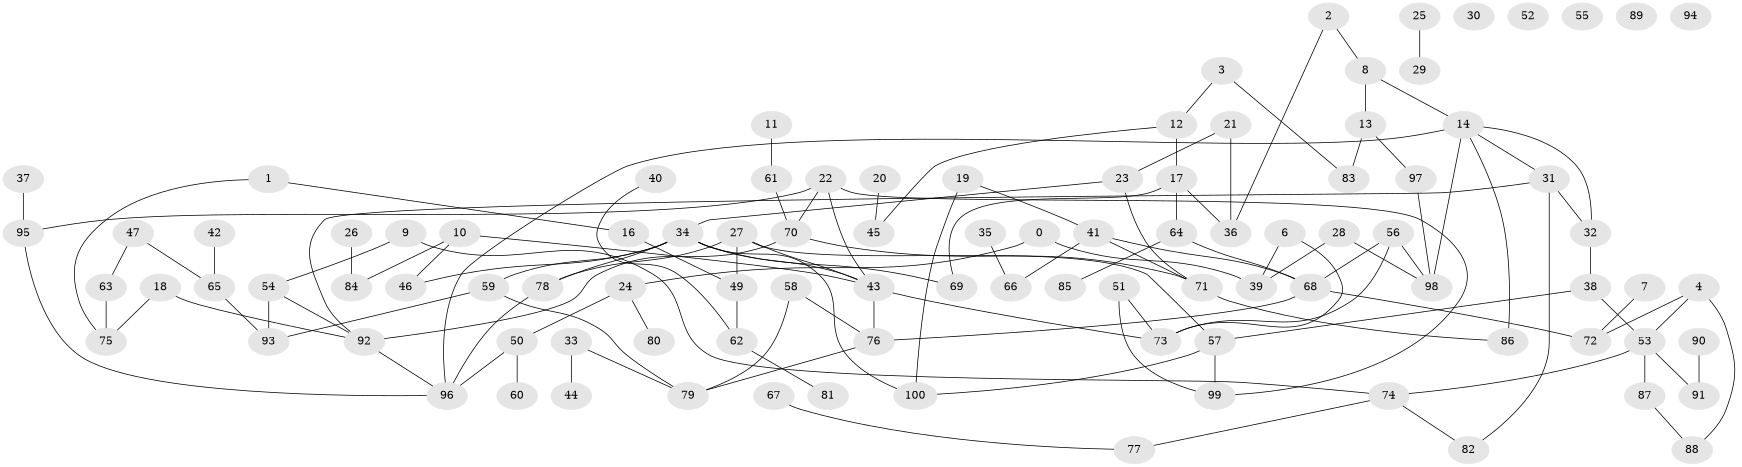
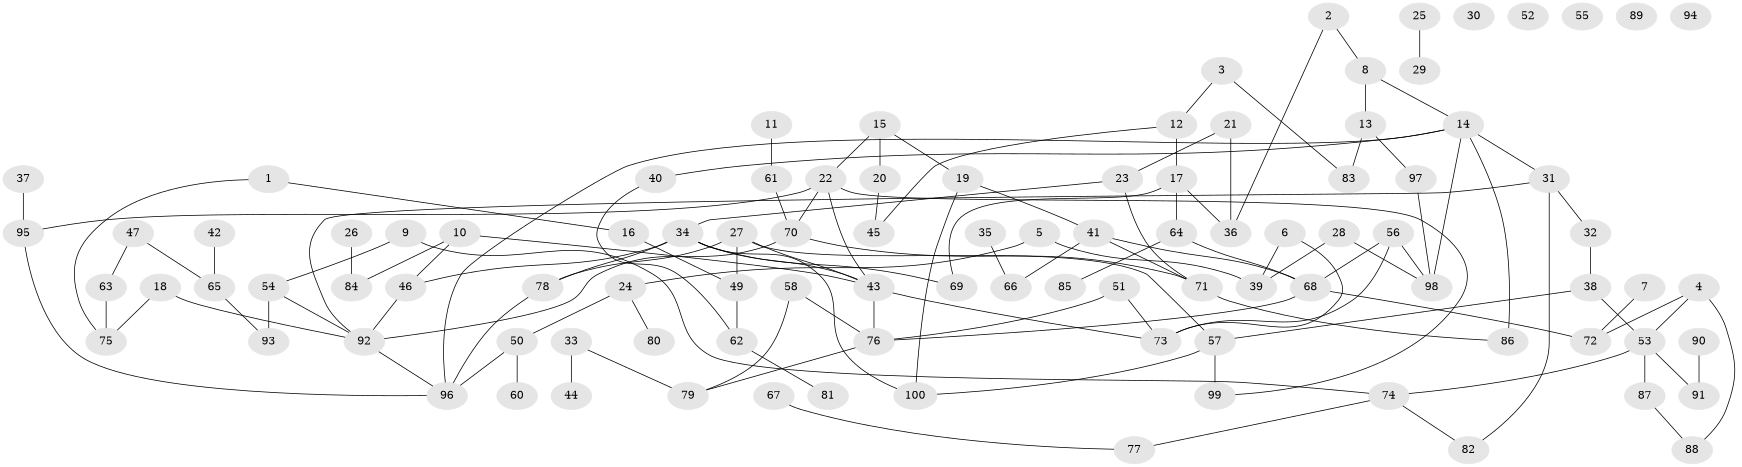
none -> (880, 125)
(1559, 151) -> (1060, 154)
(1040, 233) -> (1040, 233)
(489, 288) -> none
none -> (385, 315)
(1139, 361) -> (1000, 324)
